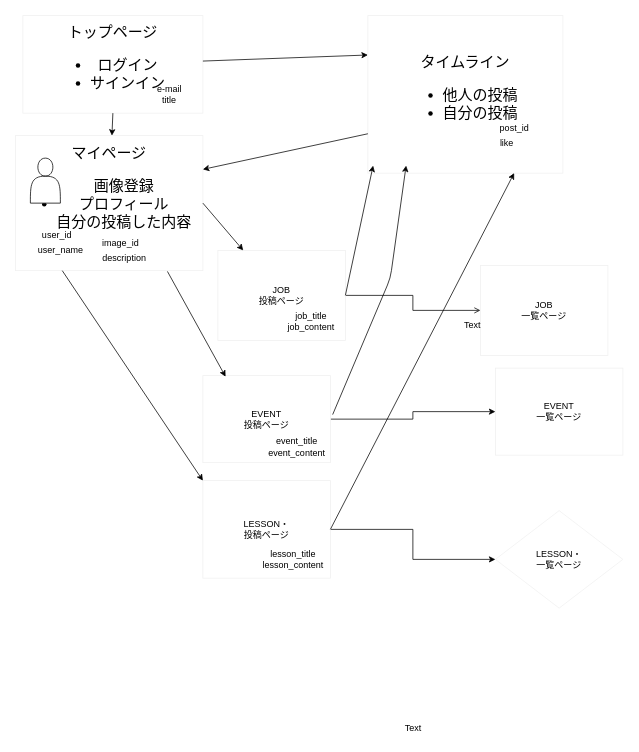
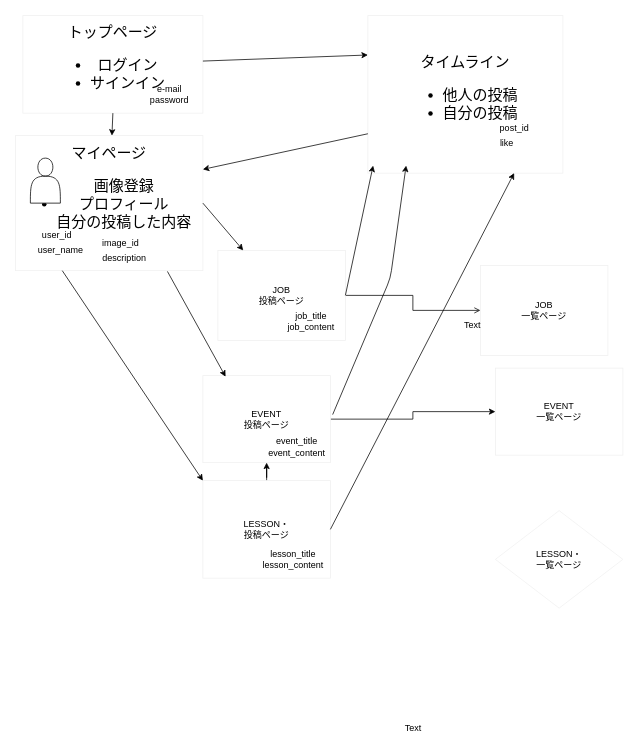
(170, 94) -> (170, 94)
(374, 529) -> (267, 468)
